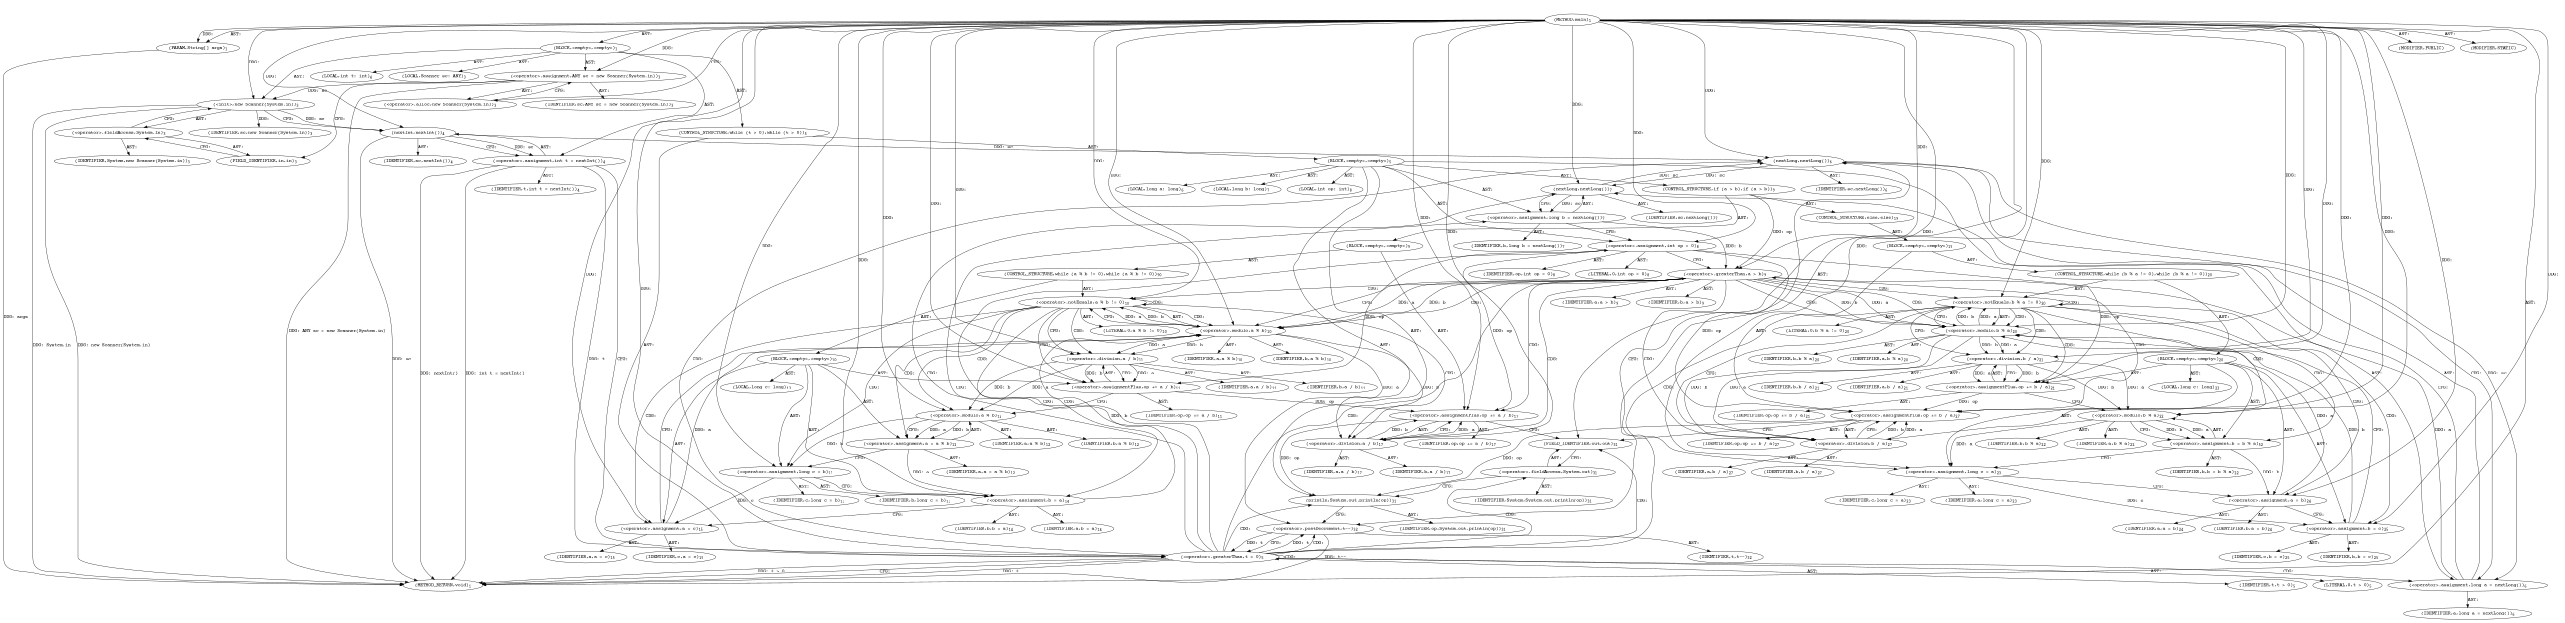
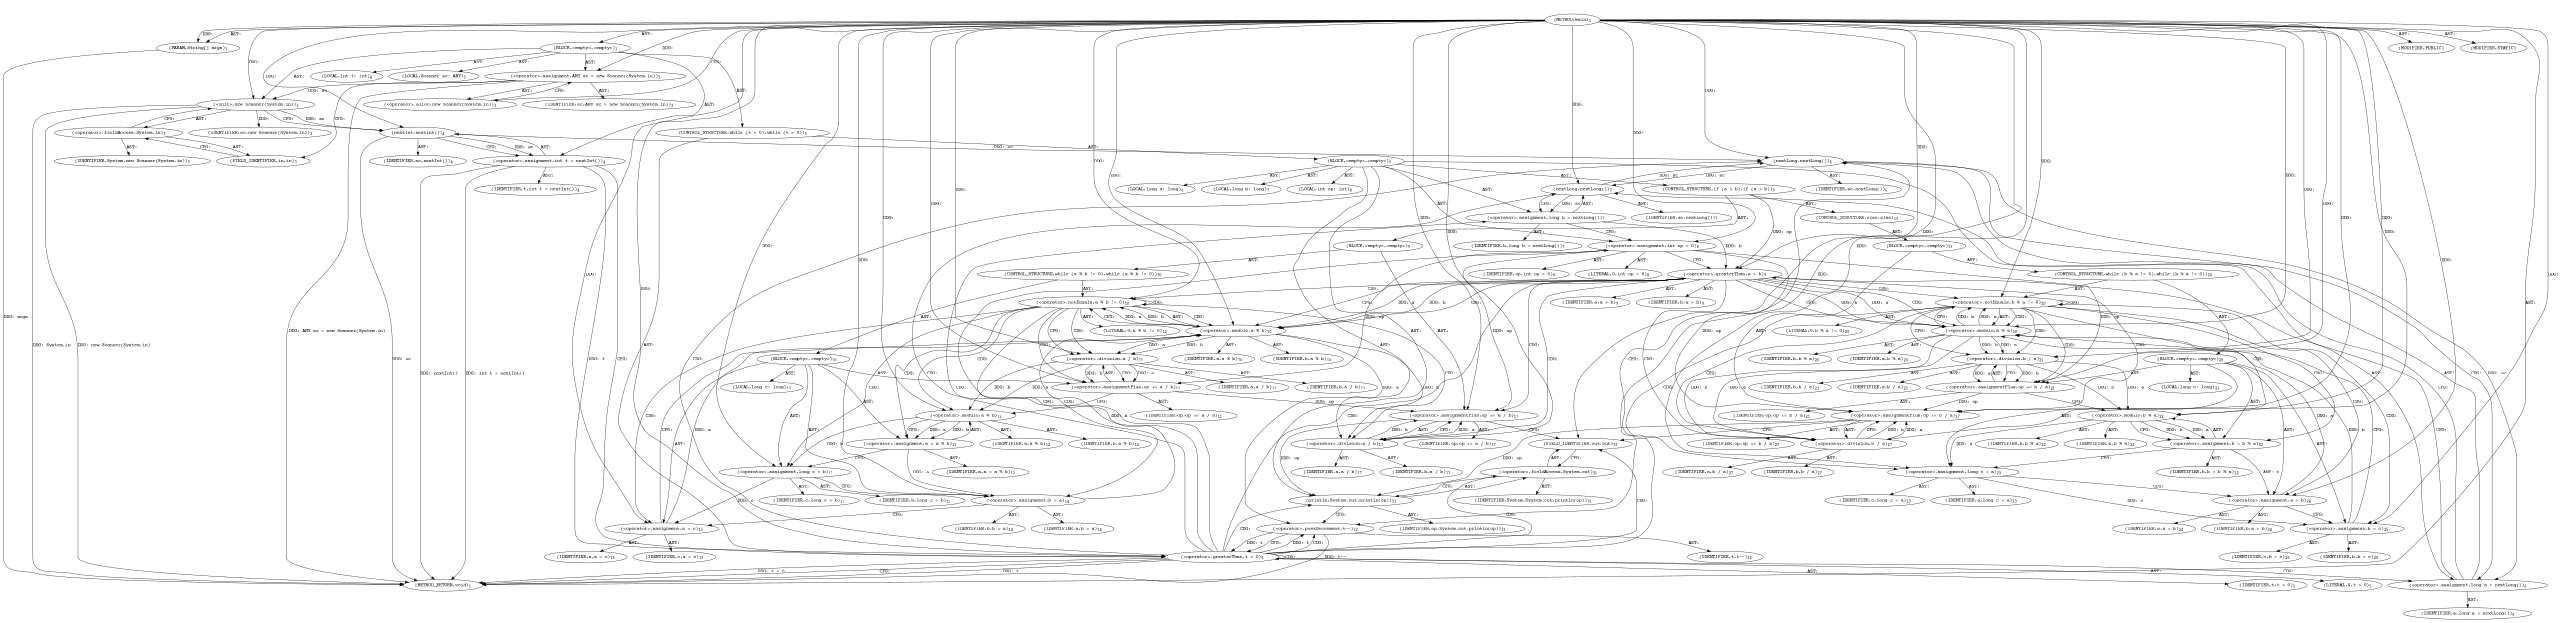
(1824, 274) -> (1824, 274)
(2443, 430) -> (2443, 430)
(2271, 472) -> (2271, 472)
none -> (1448, 491)
